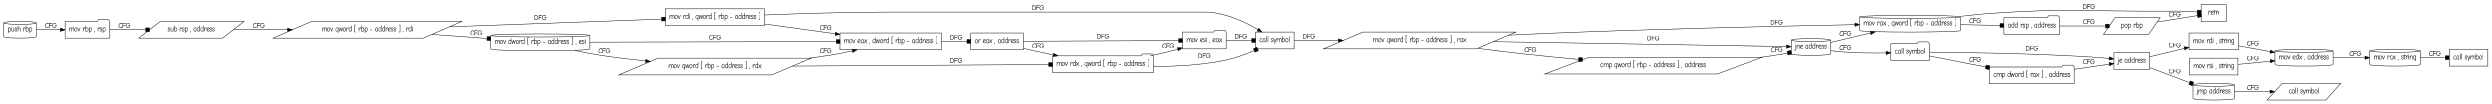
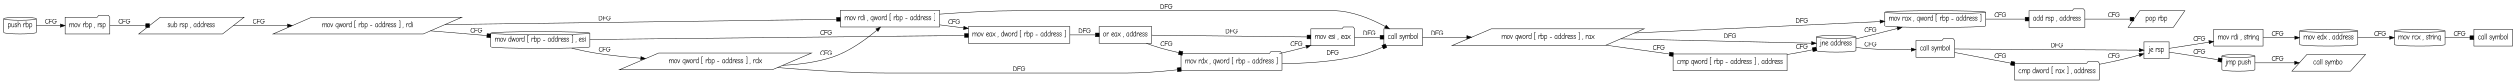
(2214, 13) -> none
(1038, 52) -> (1162, 48)
(831, 55) -> (833, 57)
(2132, 61) -> (2157, 50)
(1653, 66) -> (1730, 62)
(2214, 67) -> none
(2214, 92) -> (2238, 63)
